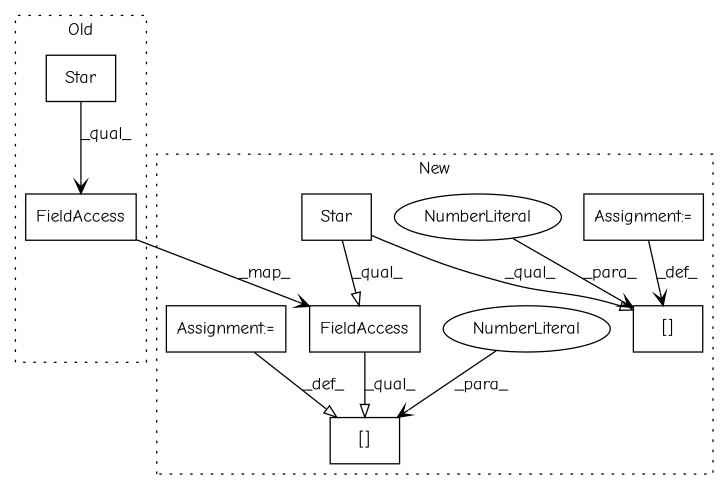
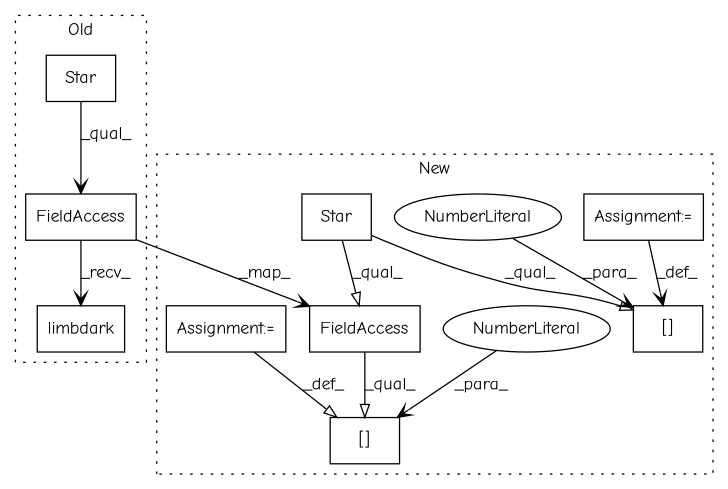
none -> (81, 329)
